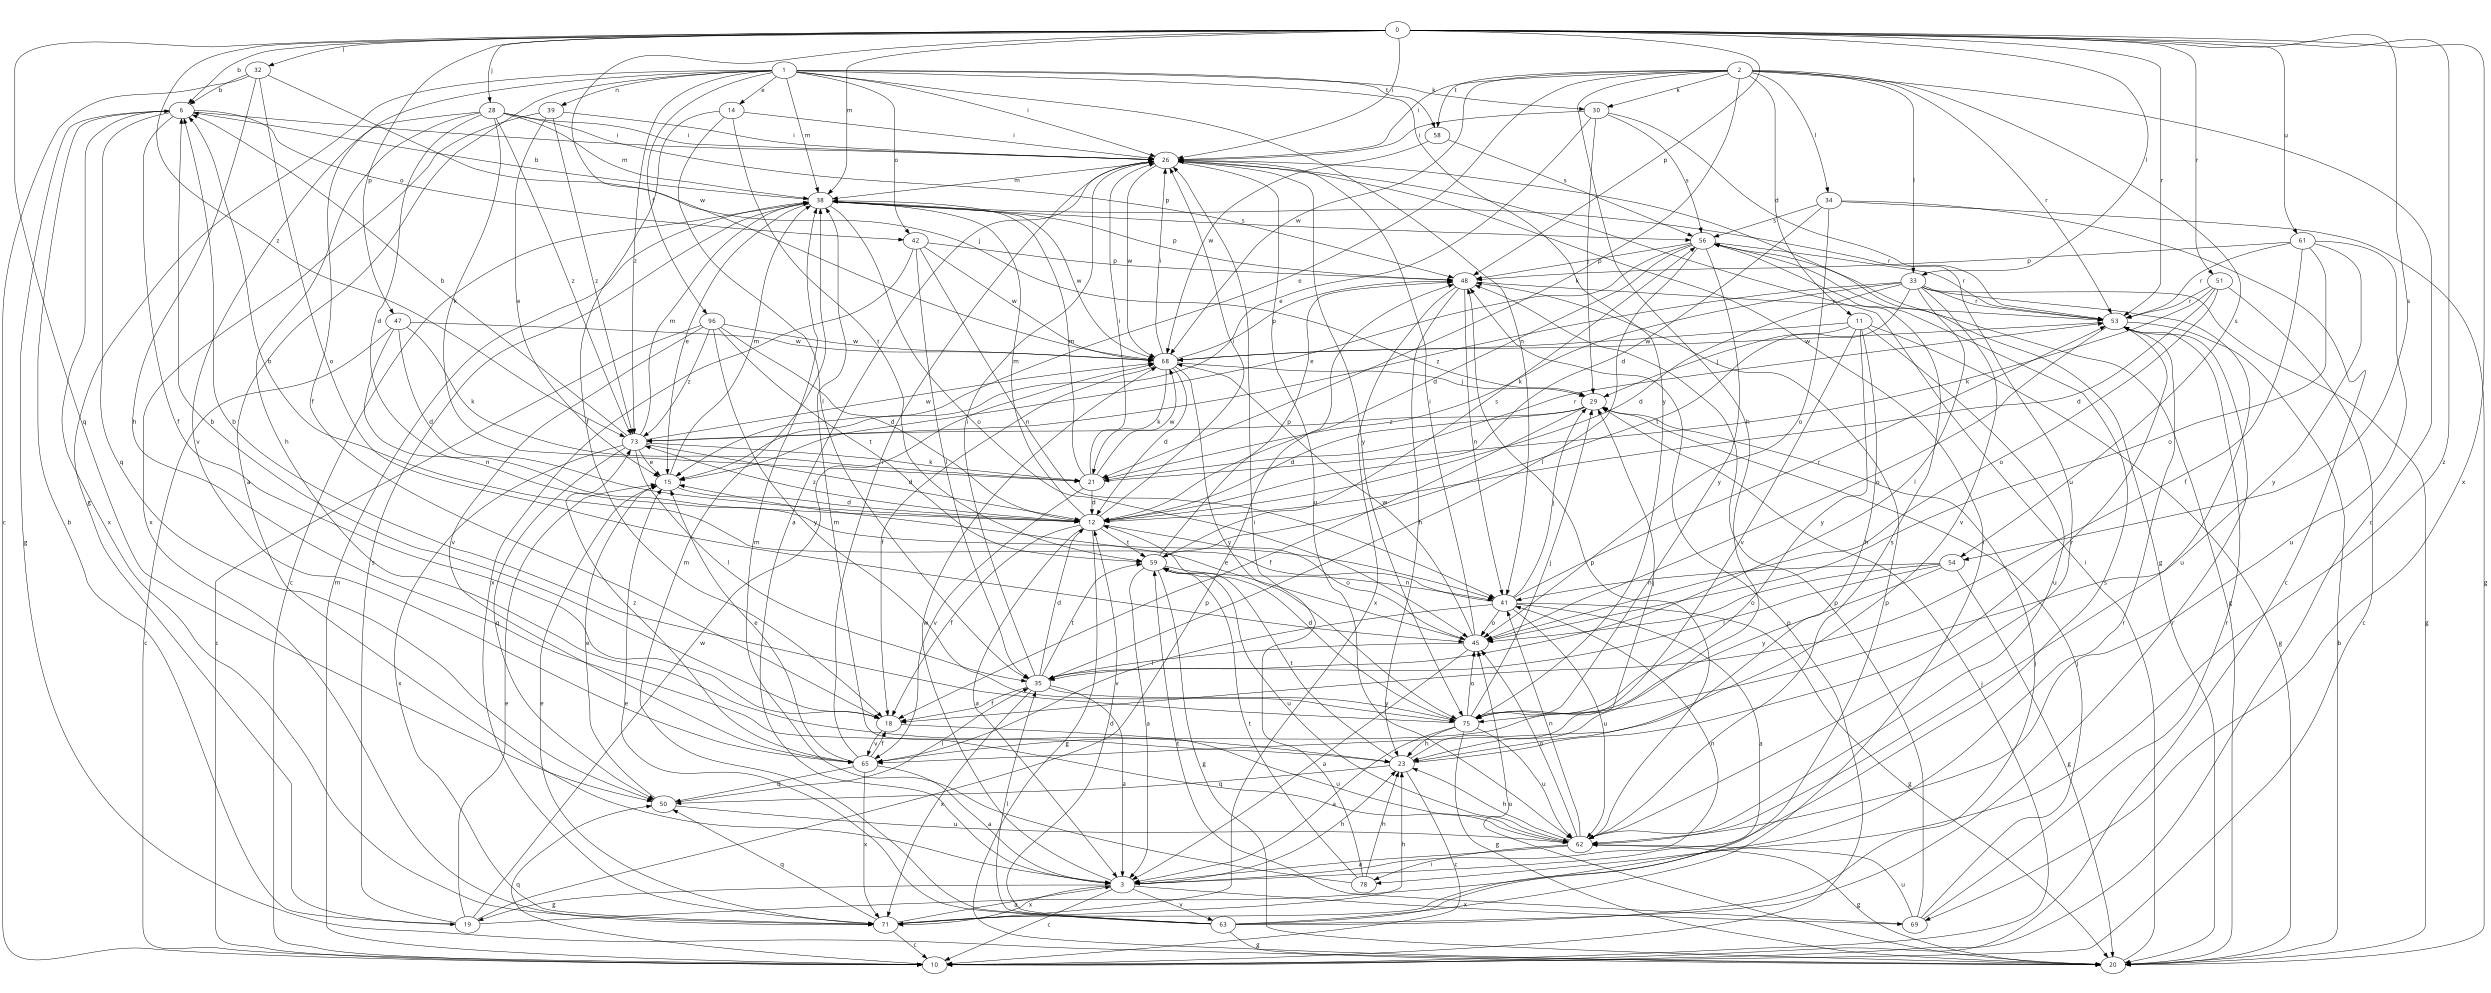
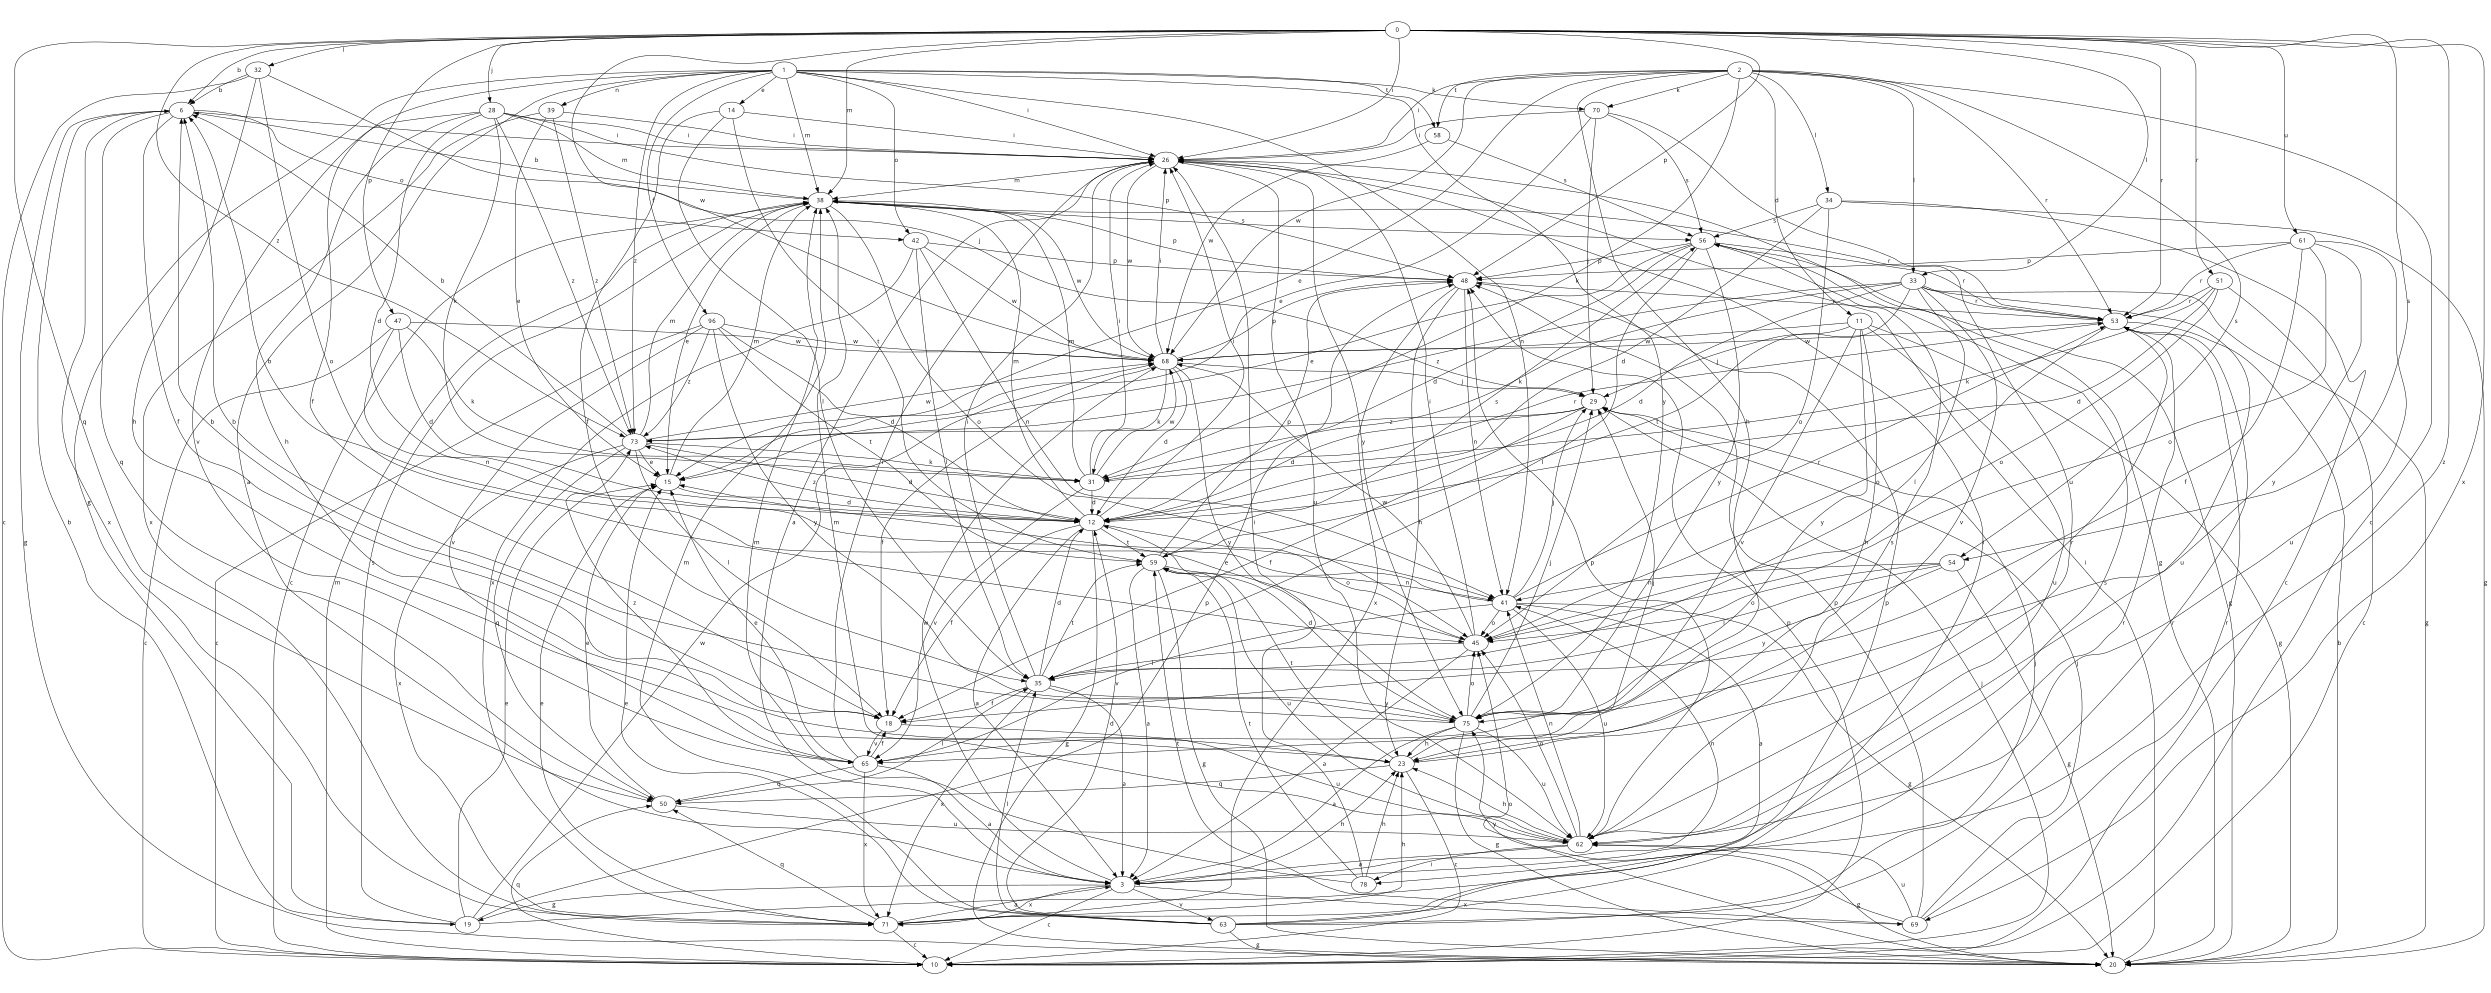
(1597, 110) -> (1597, 110)
(1092, 482) -> (1092, 482)
none -> (1744, 858)
